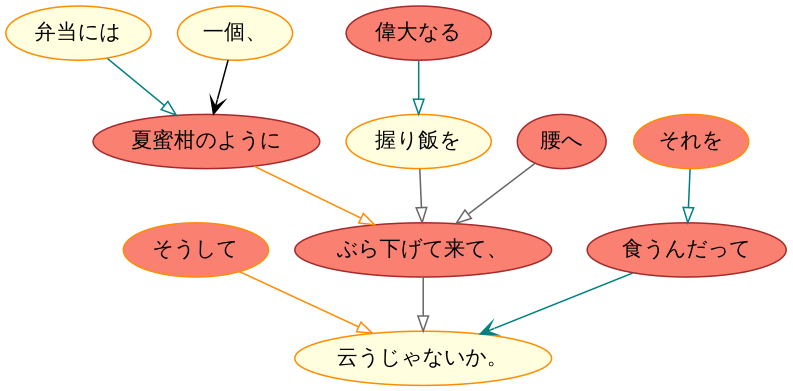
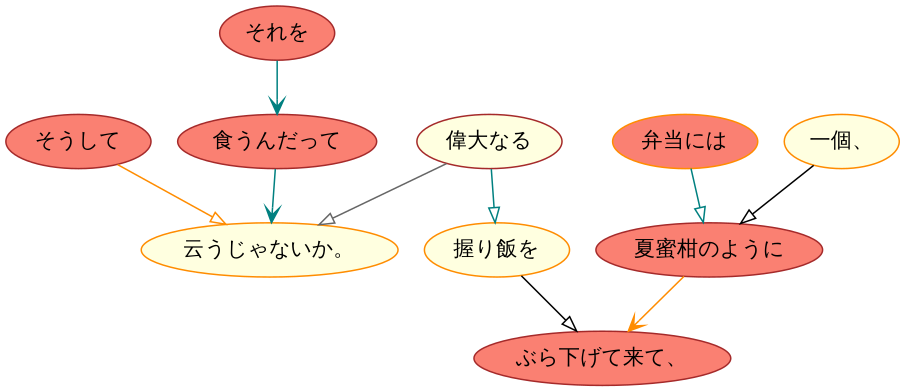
(78, 33) -> (685, 142)
(419, 33) -> (489, 142)
(223, 80) -> (783, 190)
(562, 142) -> none
(691, 142) -> (277, 33)
(421, 188) -> (544, 298)
(689, 188) -> (277, 80)
(308, 192) -> (662, 298)
(196, 250) -> (78, 142)
(423, 297) -> (390, 191)
